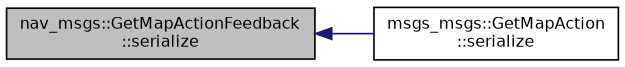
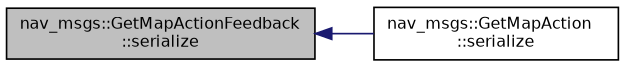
(496, 34) -> (496, 34)
